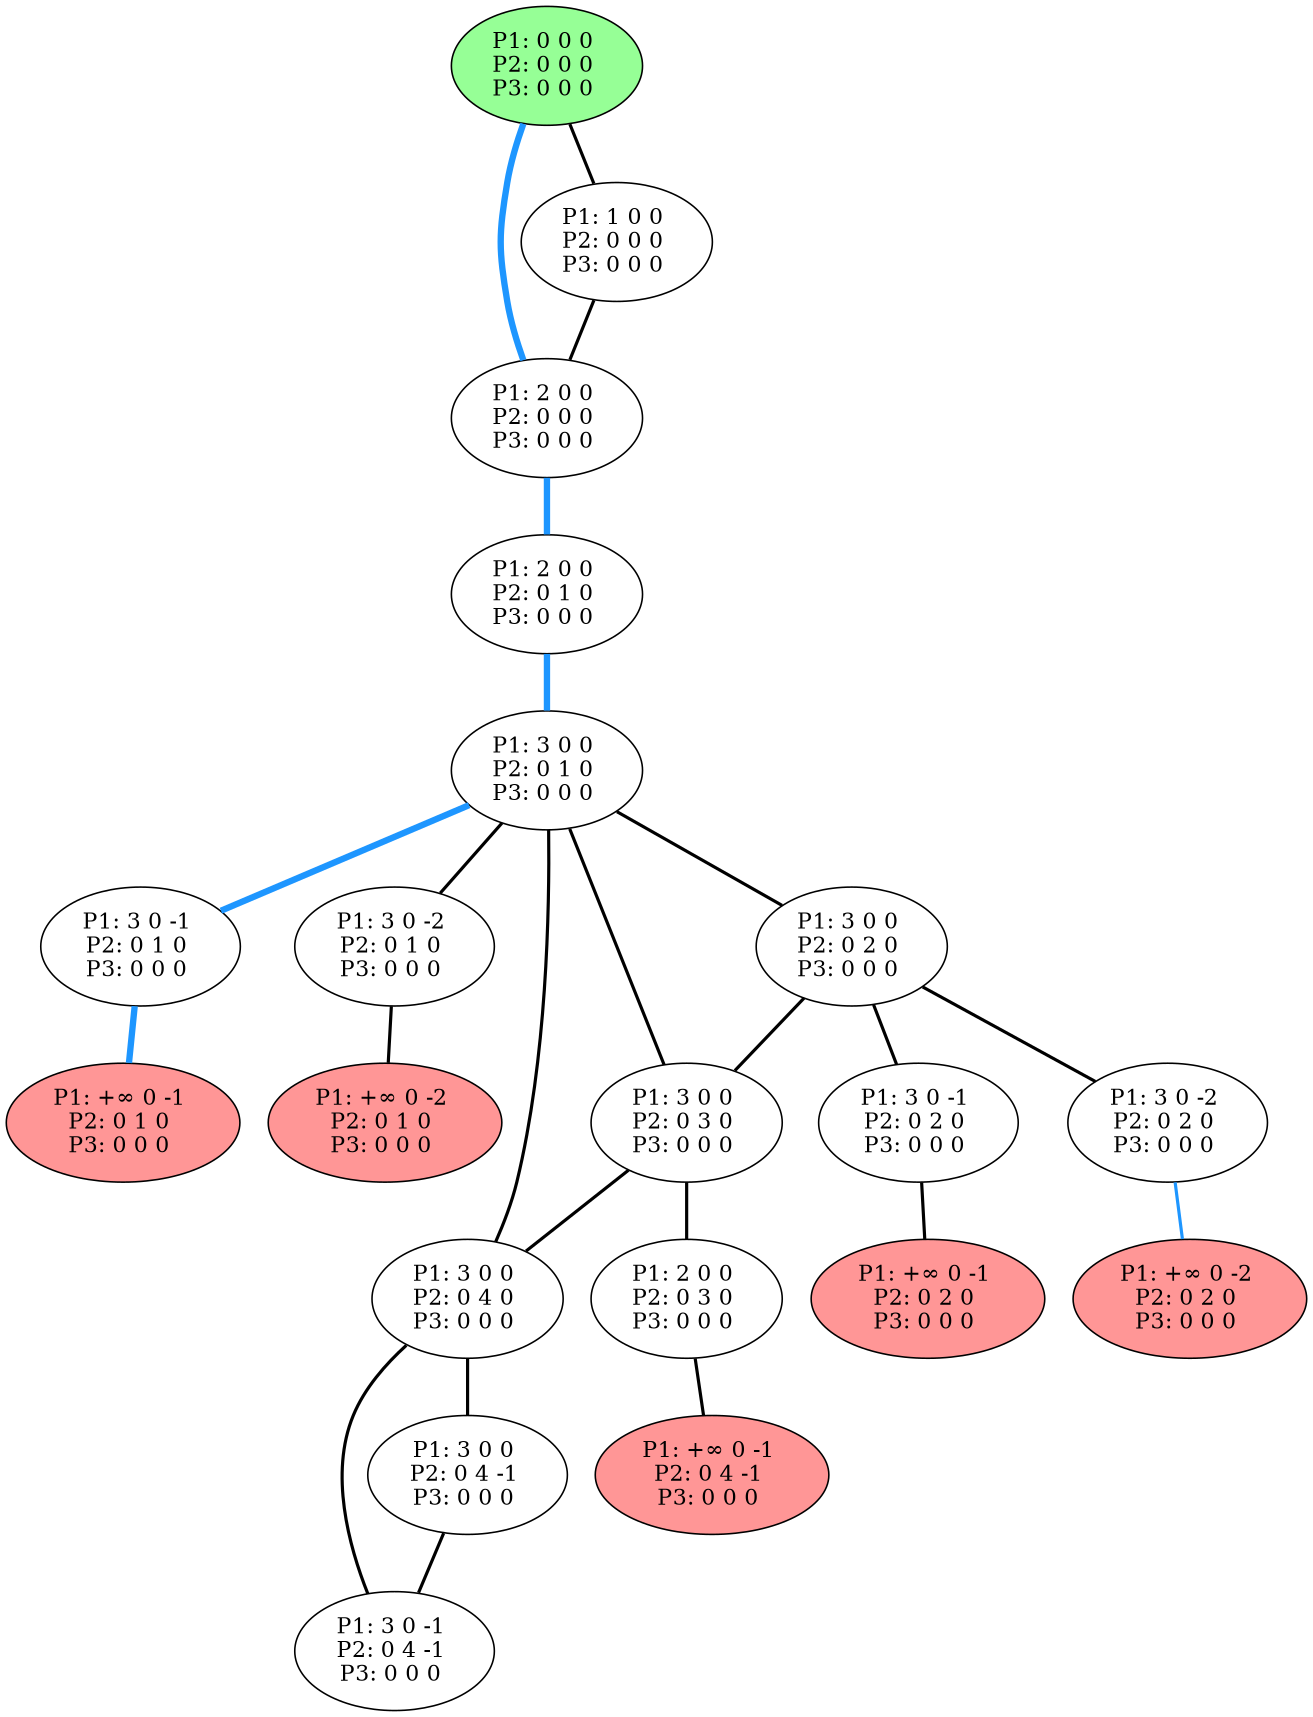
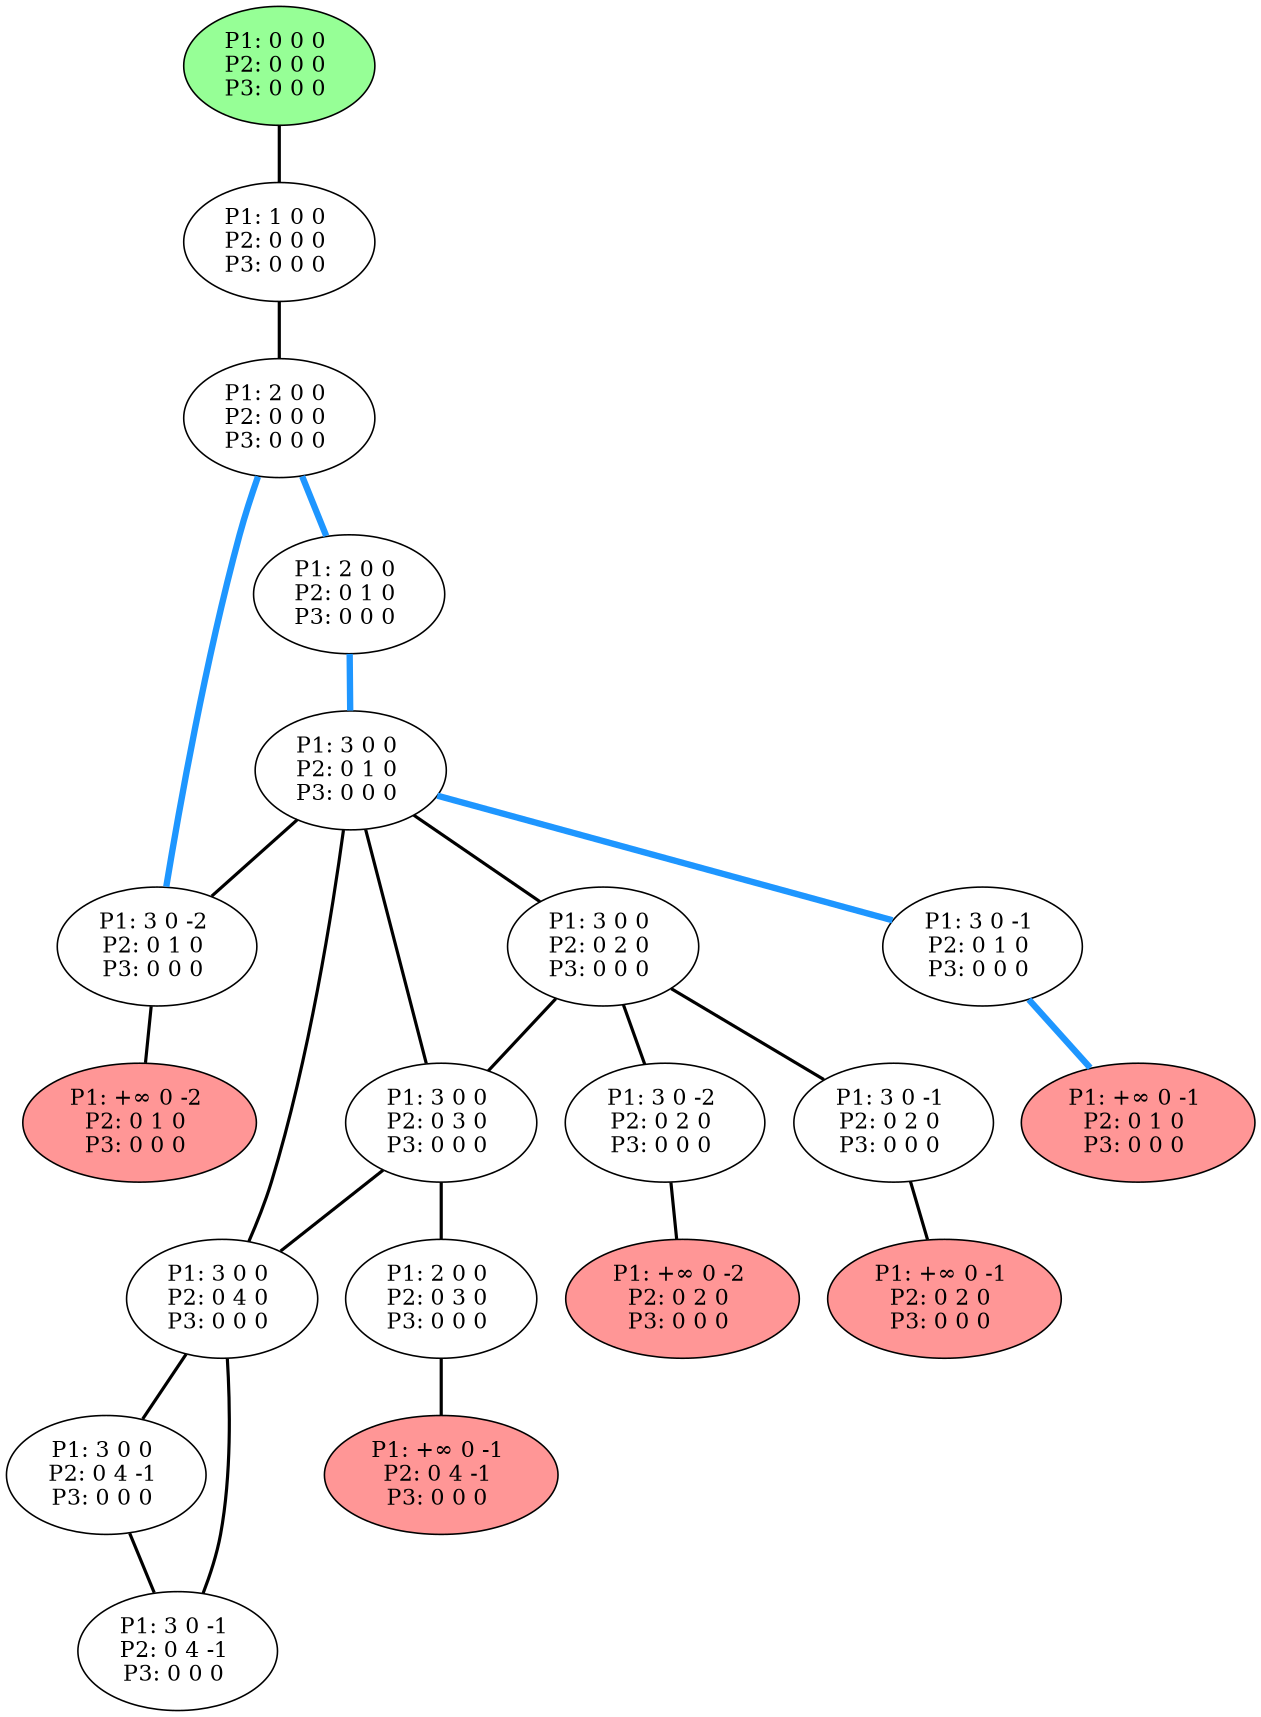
(501, 242) -> (205, 680)
(1179, 1211) -> (674, 1211)
